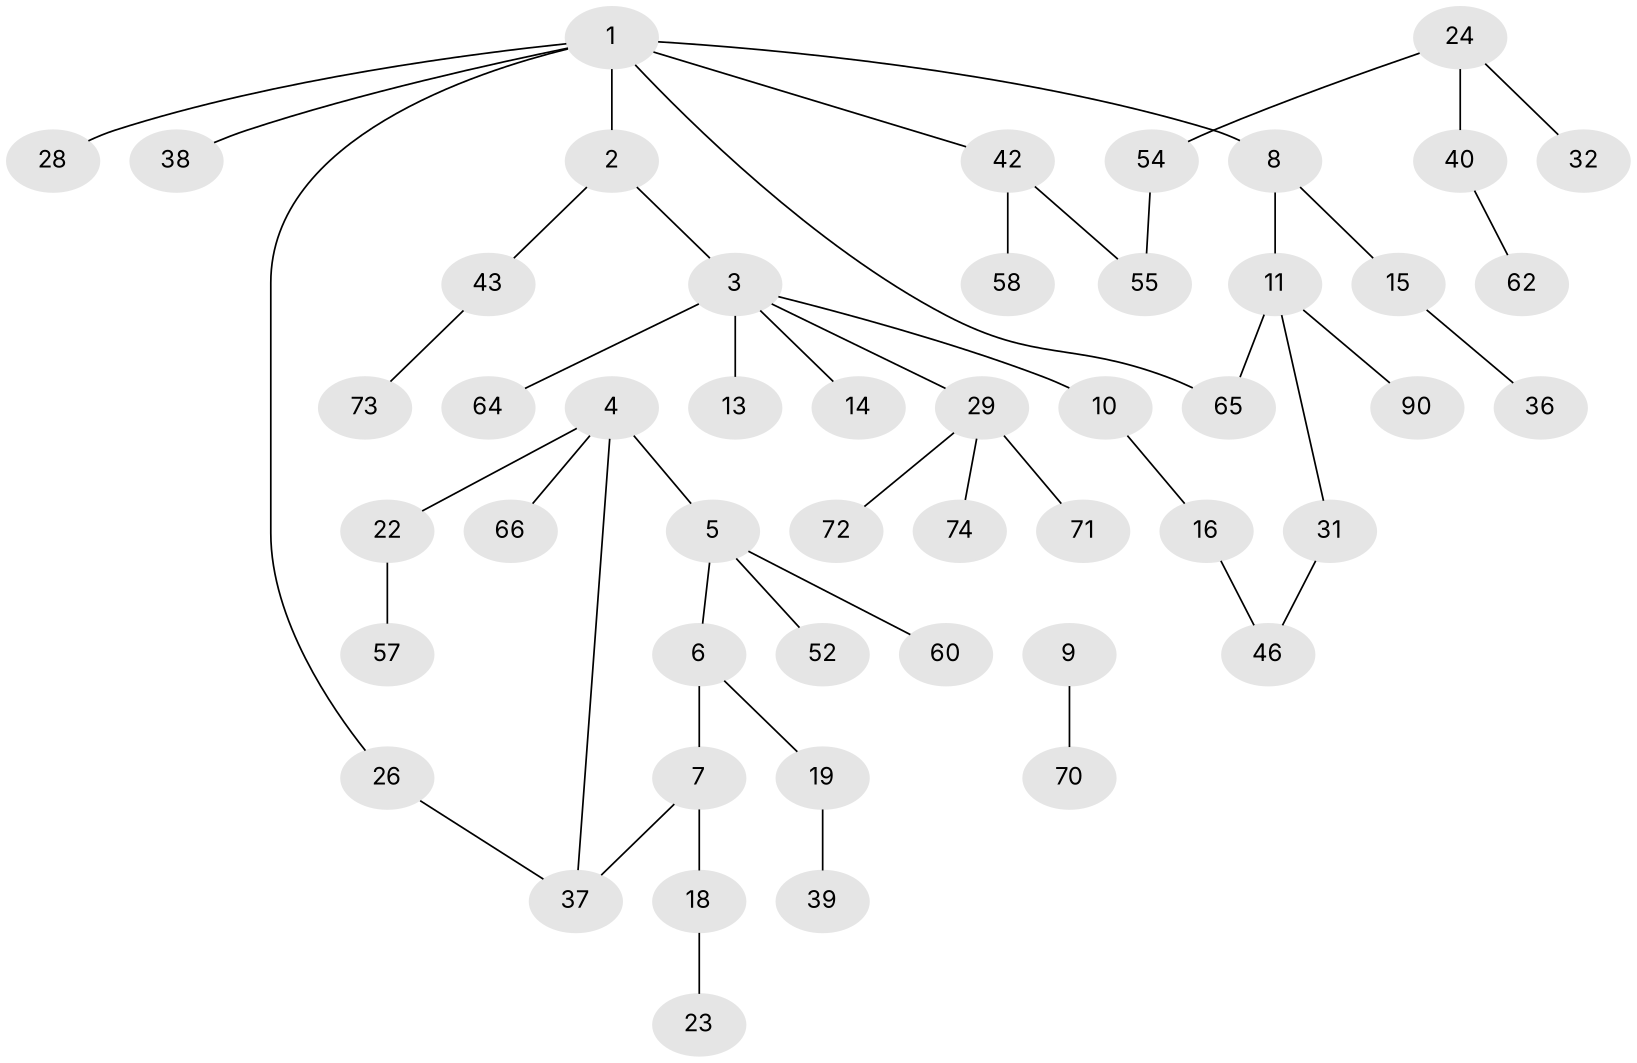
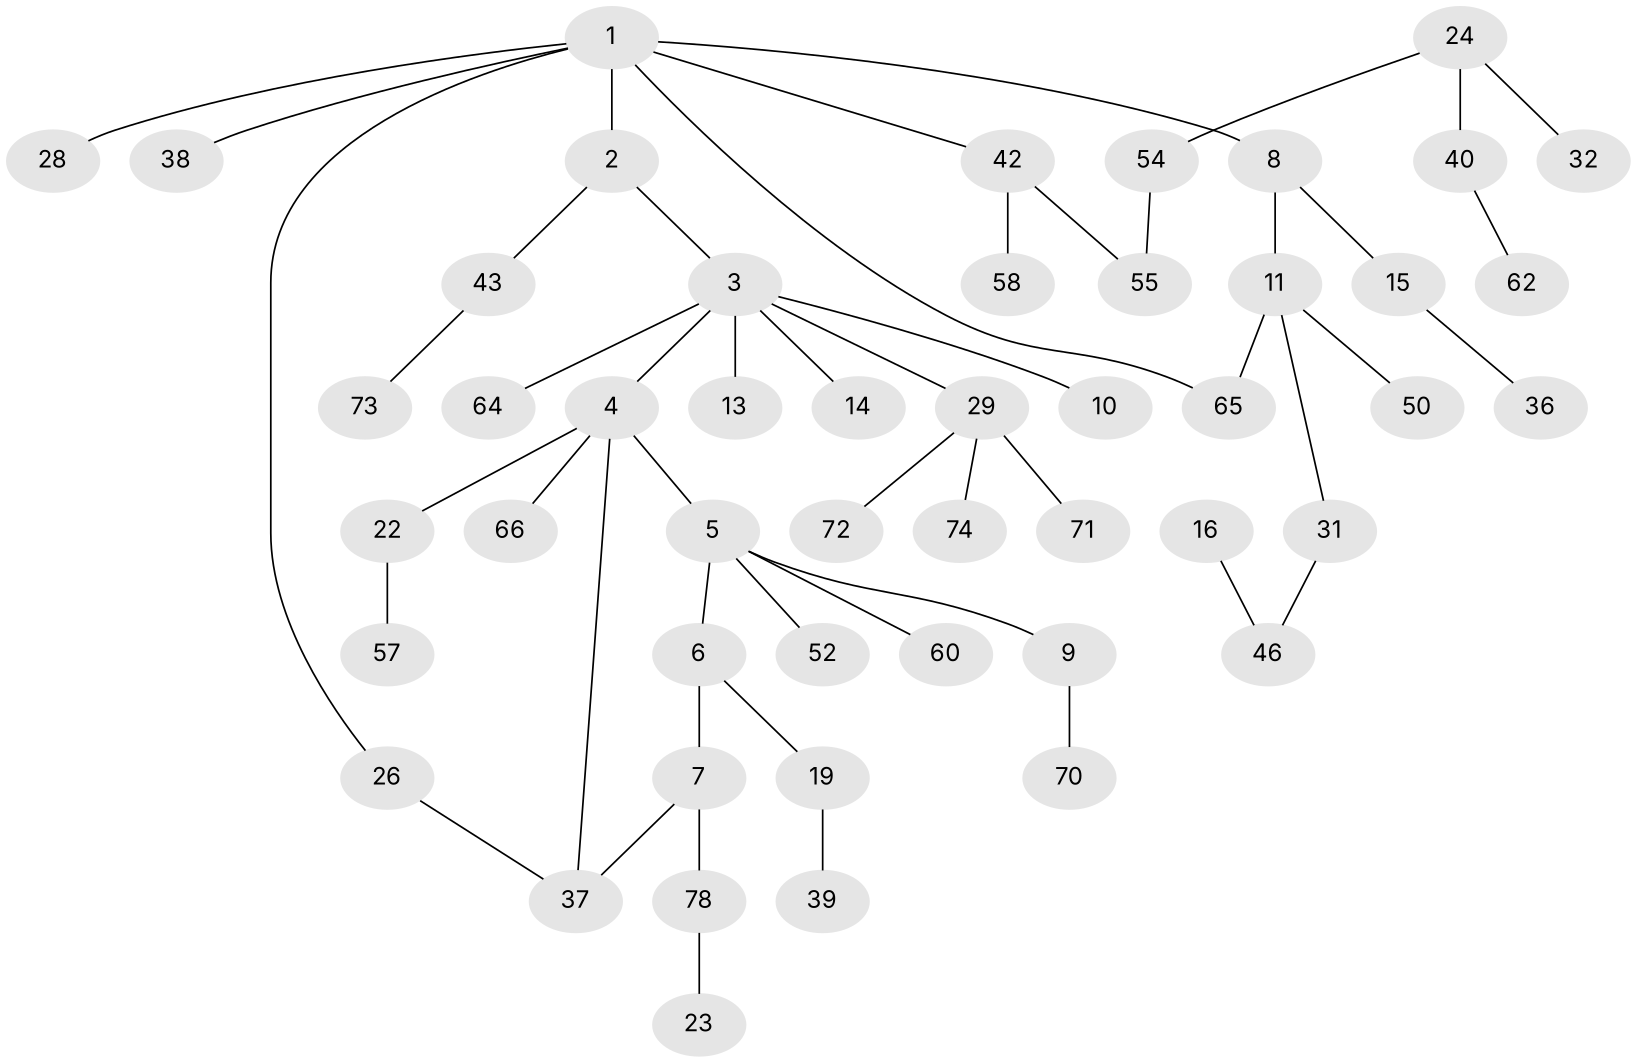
none -> (674, 346)
(1417, 408) -> (1417, 408)
(1156, 470) -> none
none -> (891, 593)
(699, 902) -> (699, 902)
